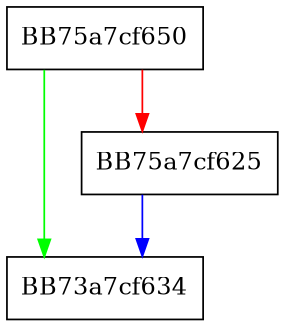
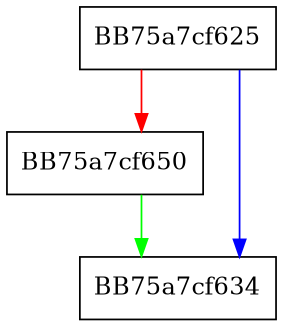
(142, 92) -> (141, 92)
(105, 288) -> (178, 288)
